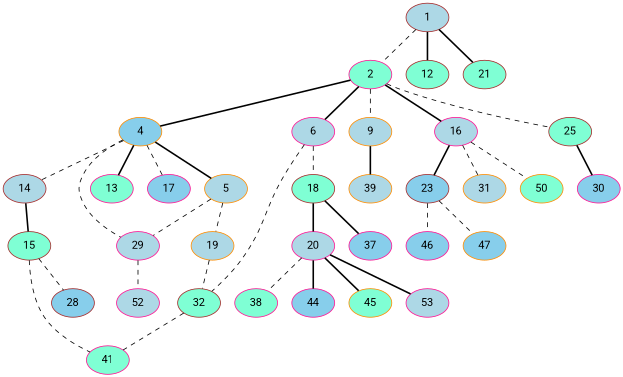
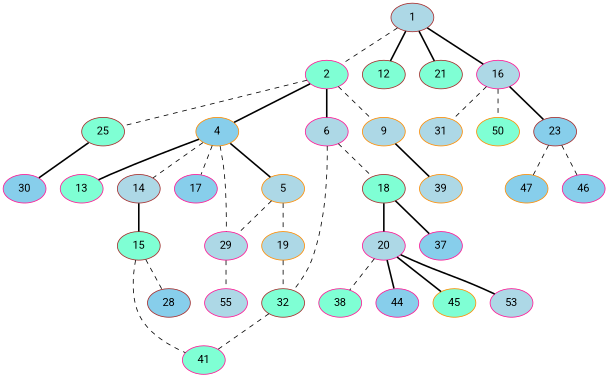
(413, 103) -> (455, 46)
(138, 303) -> (226, 303)
